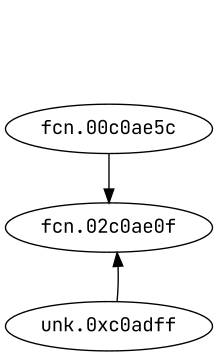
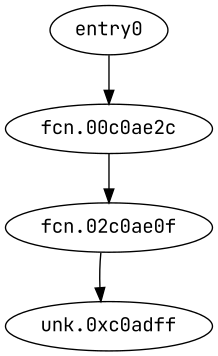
none -> (109, 30)
(109, 129) -> (109, 129)
(118, 284) -> (100, 270)
